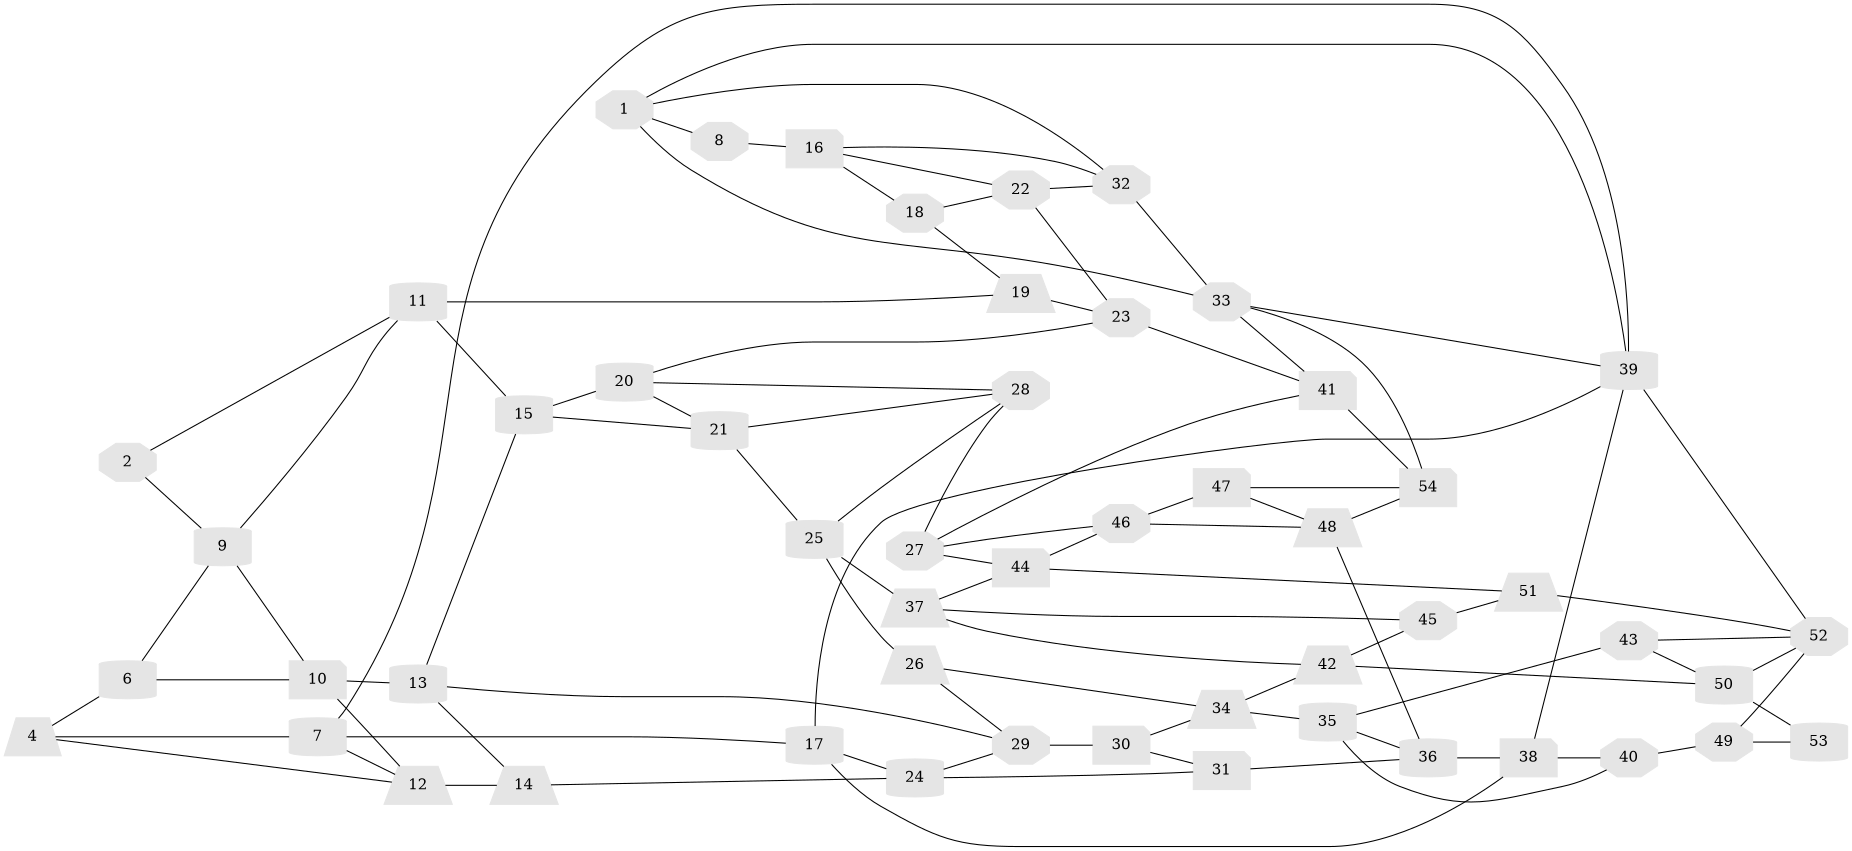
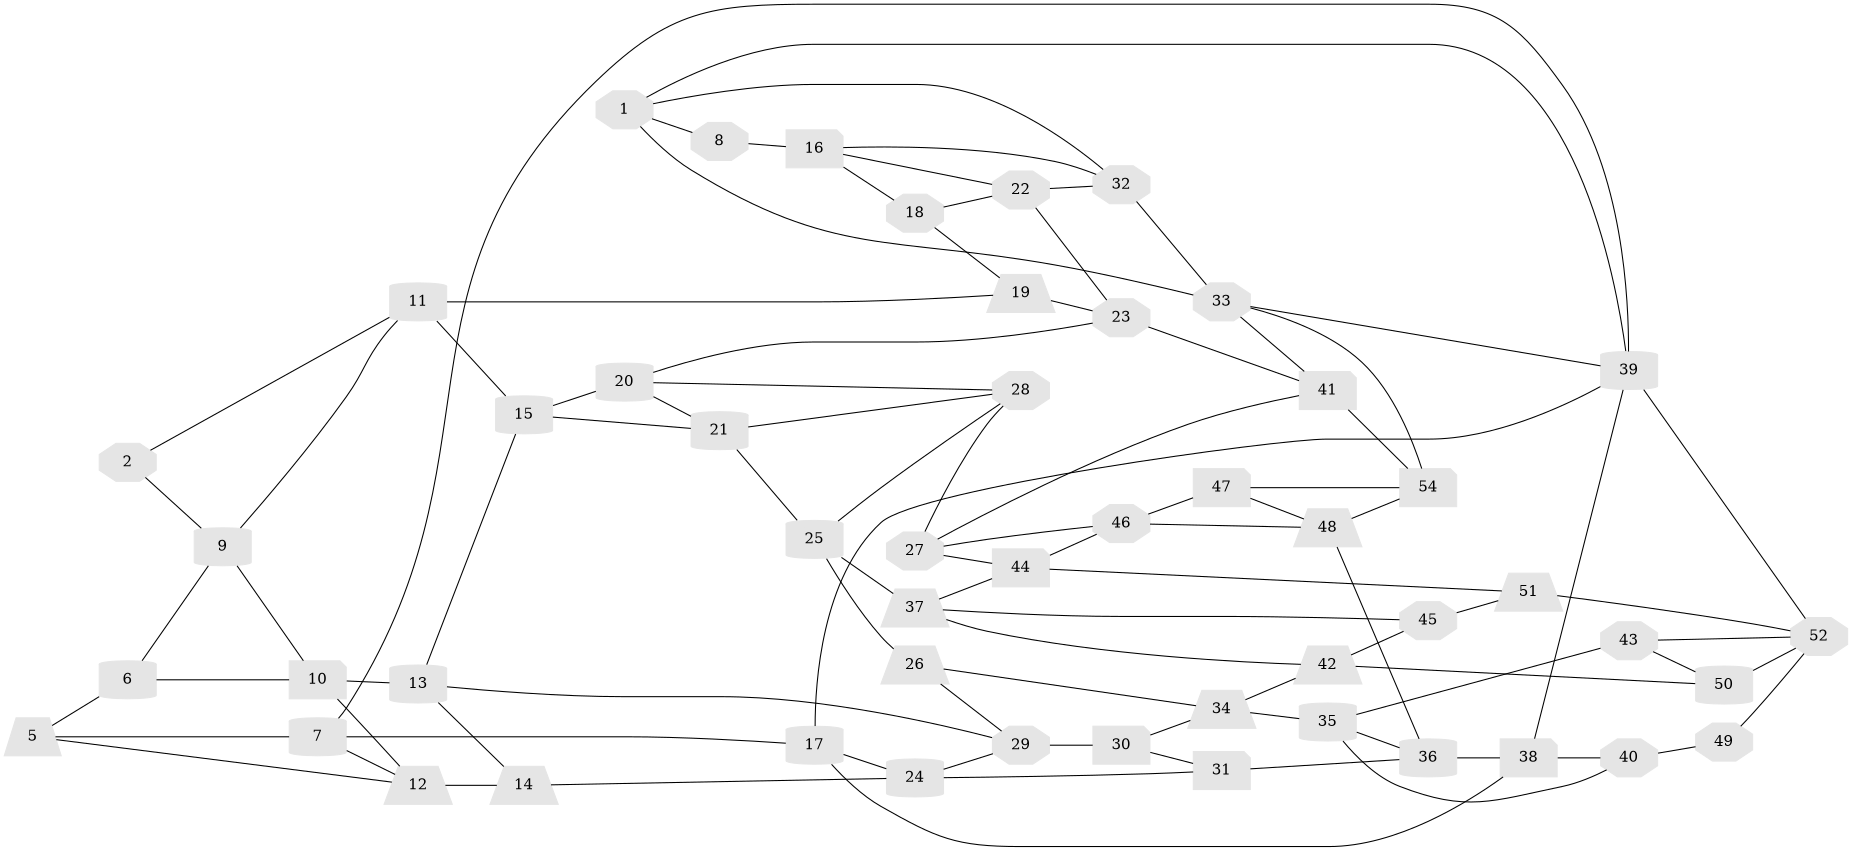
(33, 737) -> (33, 737)
(1819, 742) -> none
